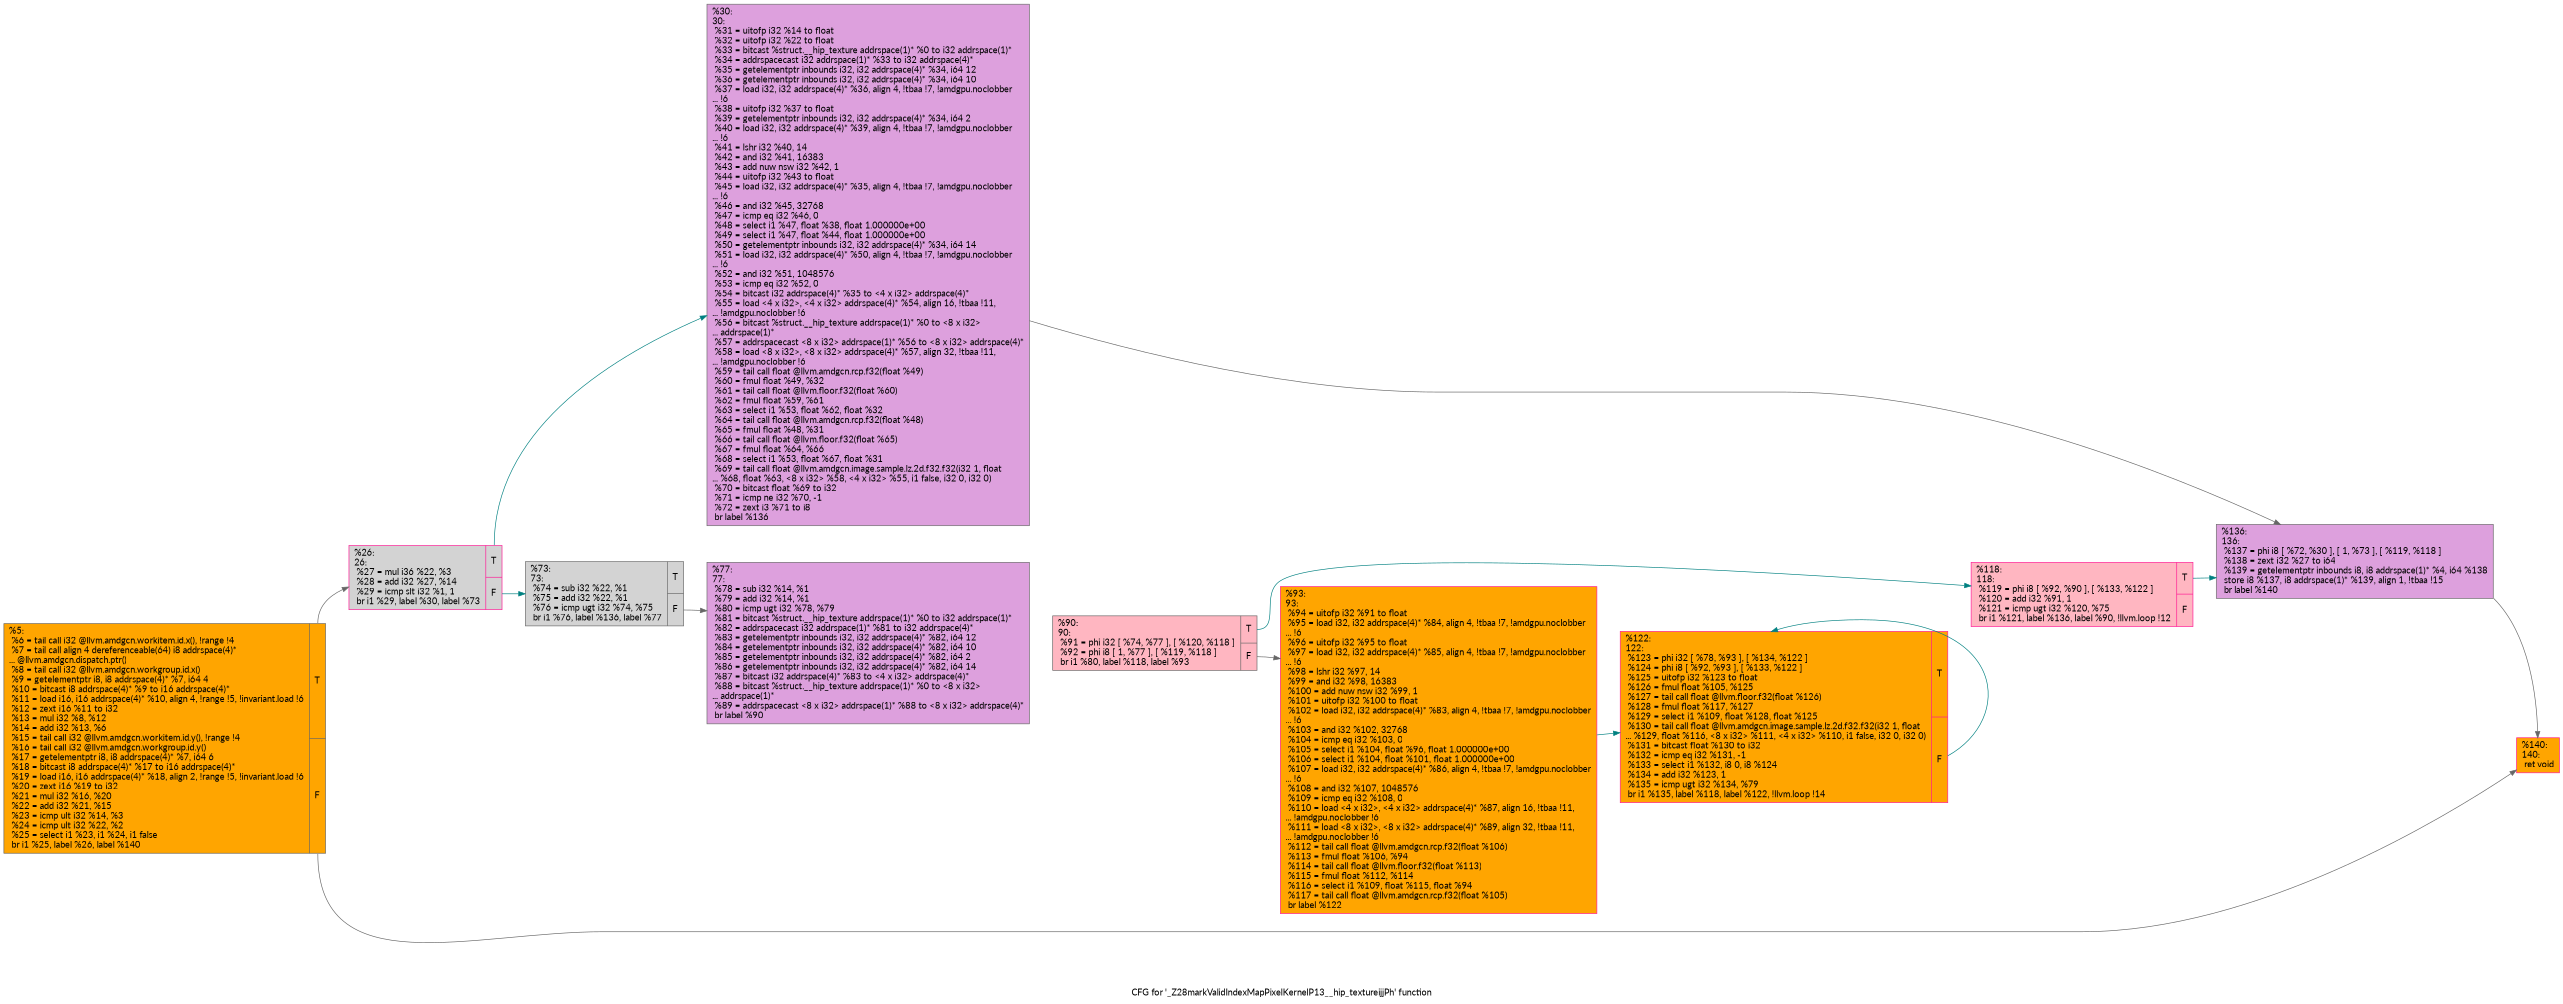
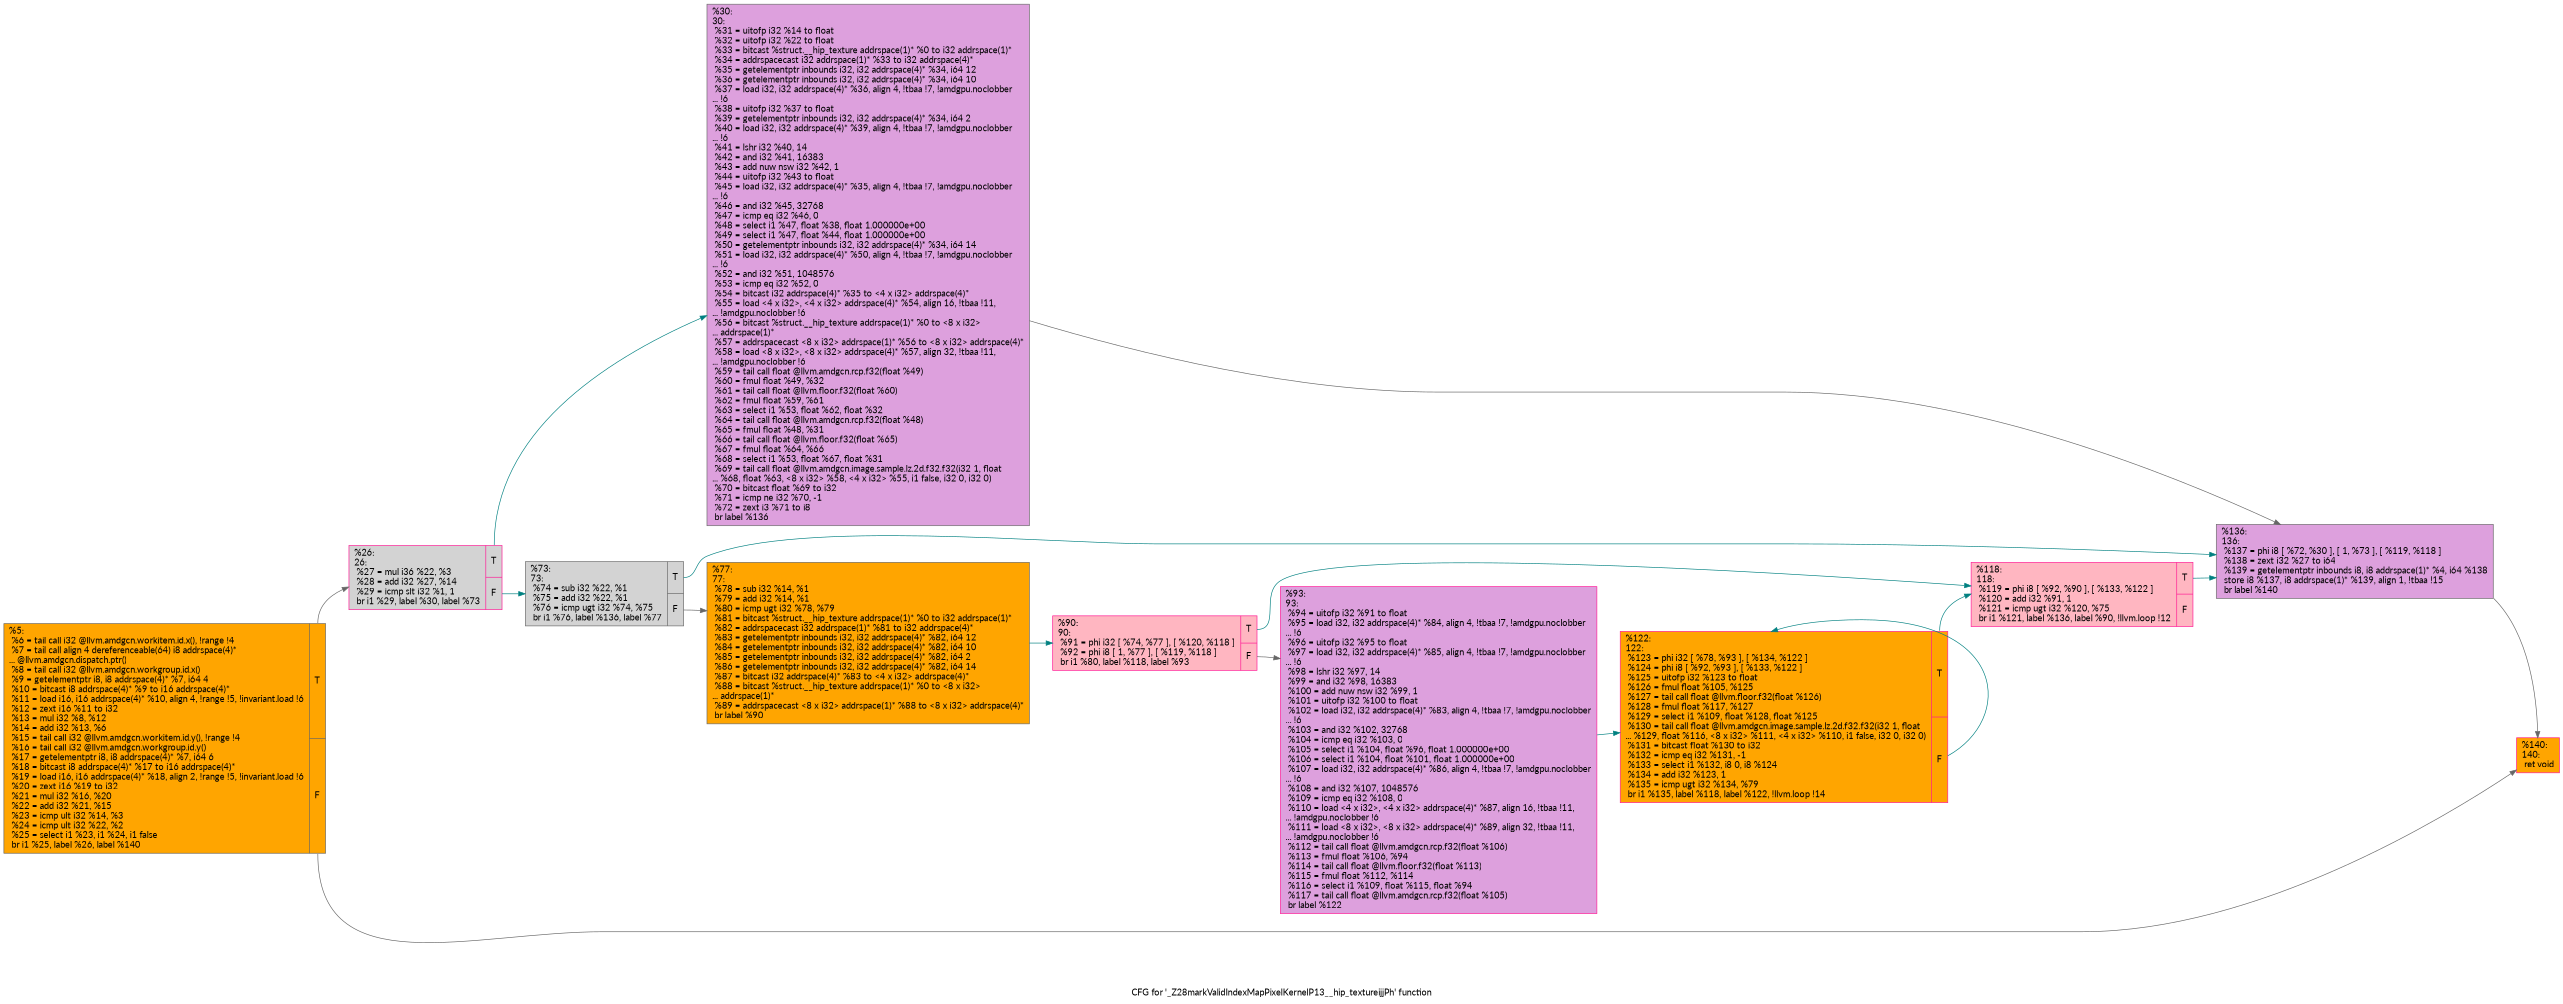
none -> (1441, 544)
none -> (1947, 609)
(868, 643) -> (868, 643)
none -> (1038, 643)
(1155, 643) -> (1155, 643)
(1439, 750) -> (1439, 750)
